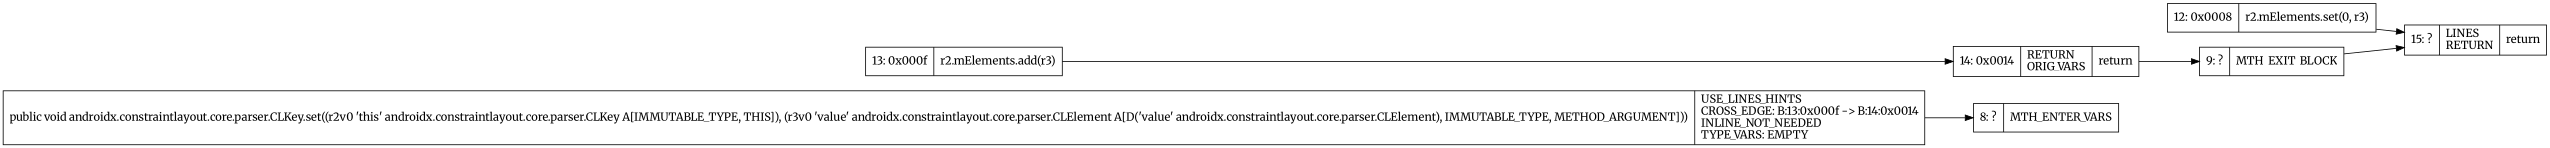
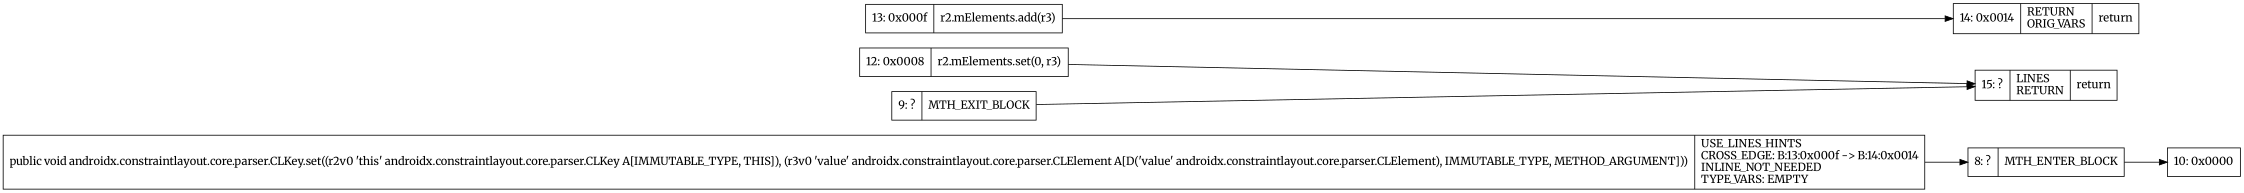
(2165, 61) -> none
(2061, 117) -> (2061, 162)
none -> (2204, 162)
